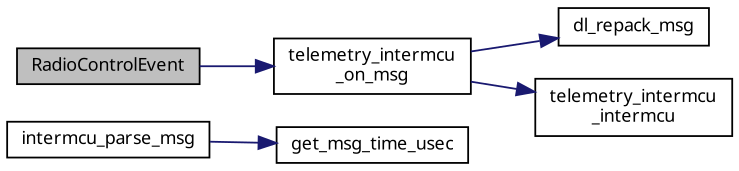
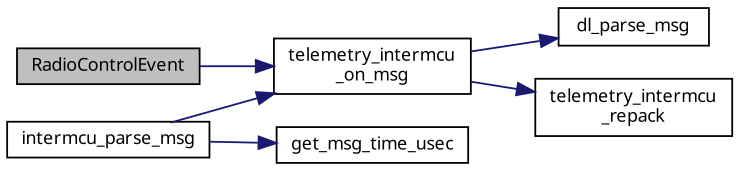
(634, 27) -> (634, 27)
(634, 107) -> (634, 107)
none -> (214, 110)
